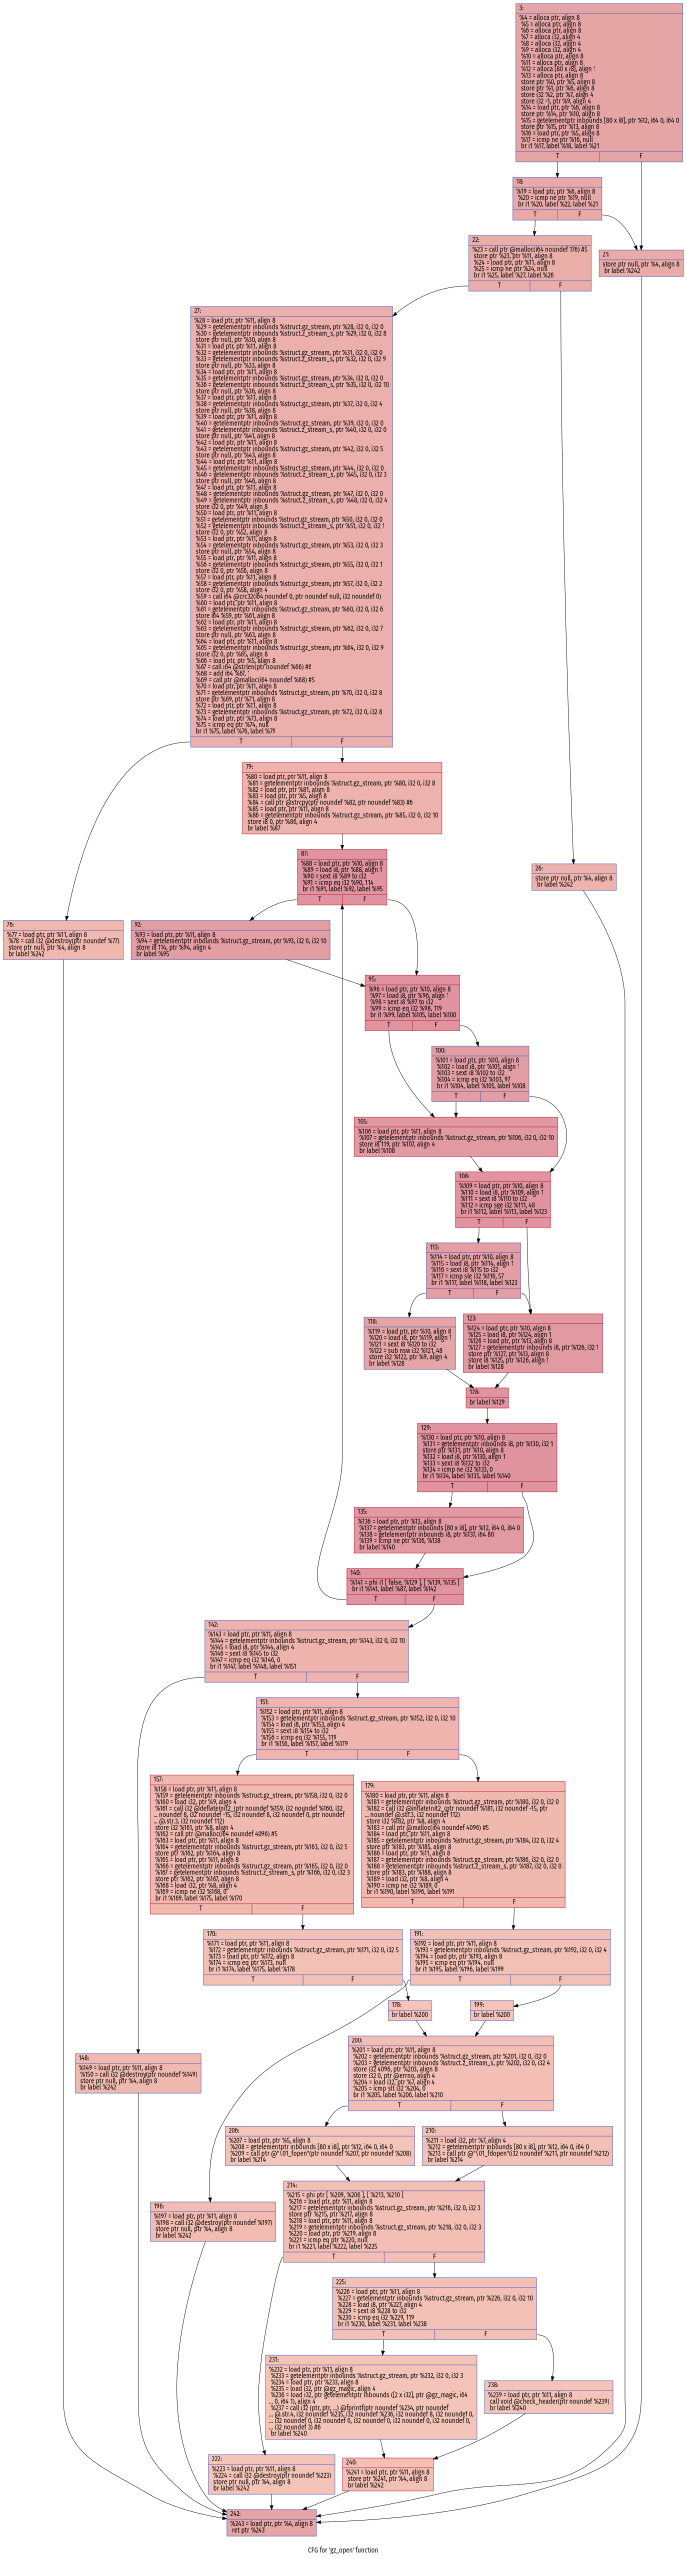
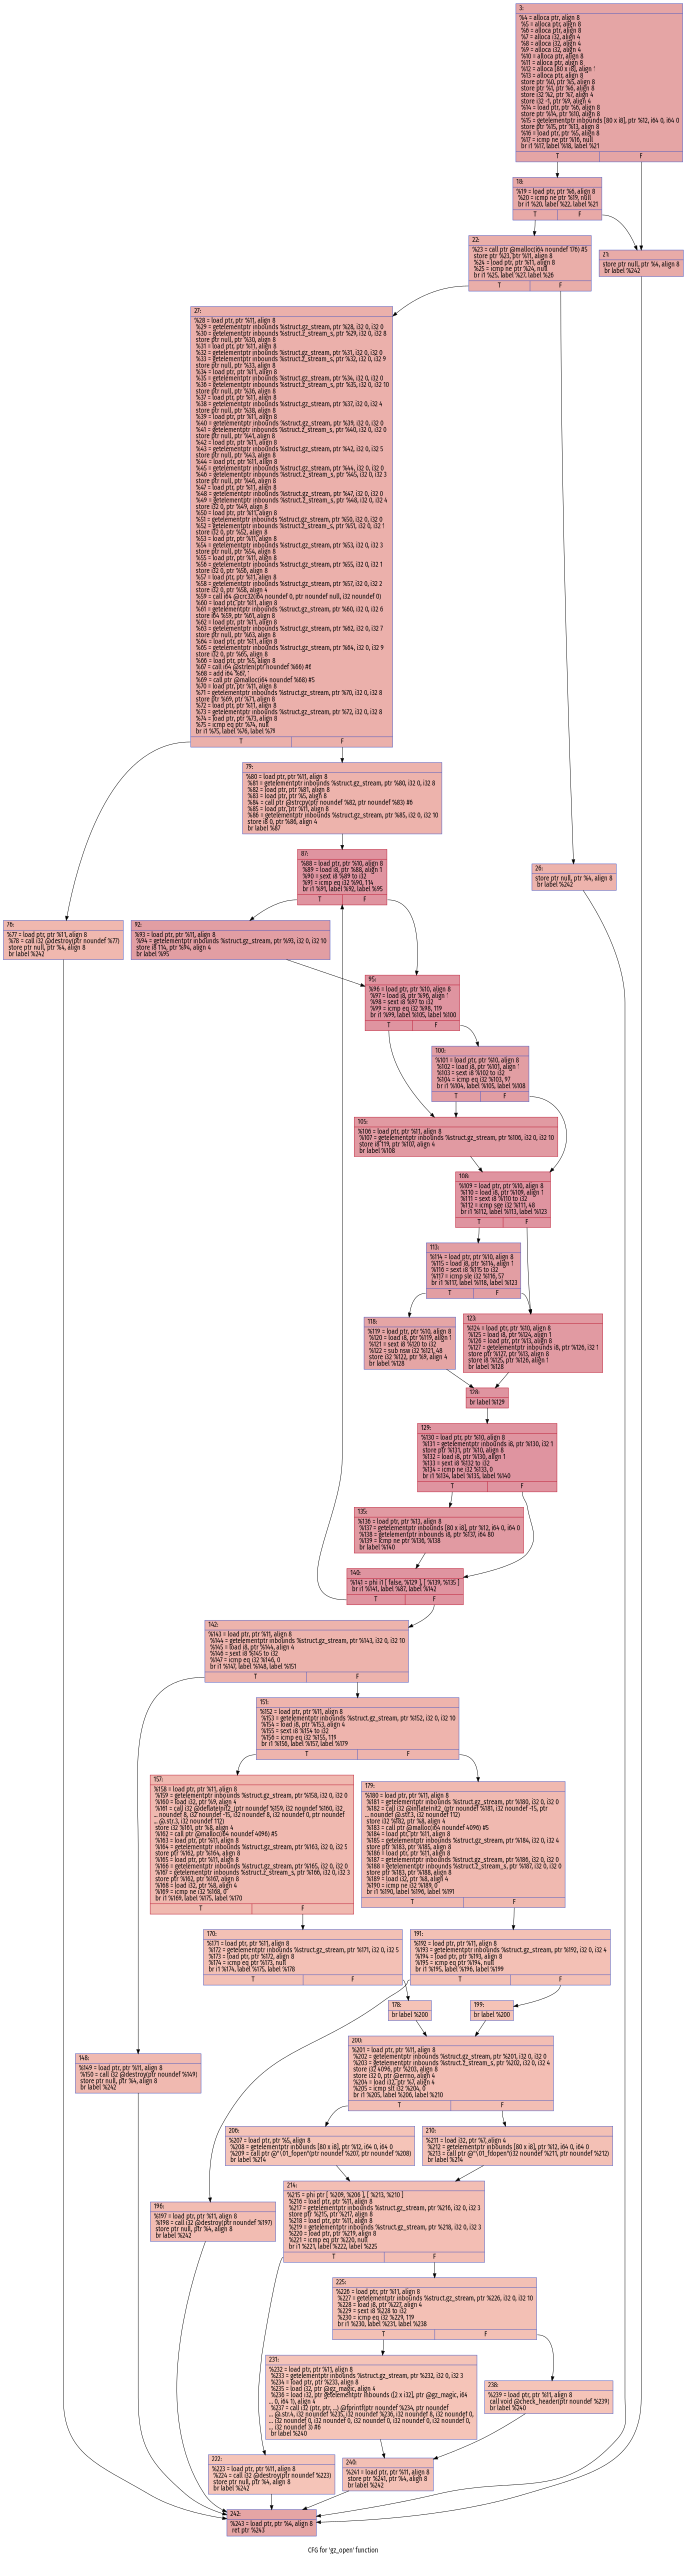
(342, 798) -> (342, 798)
(463, 1845) -> (463, 1845)
(388, 2474) -> (388, 2474)
